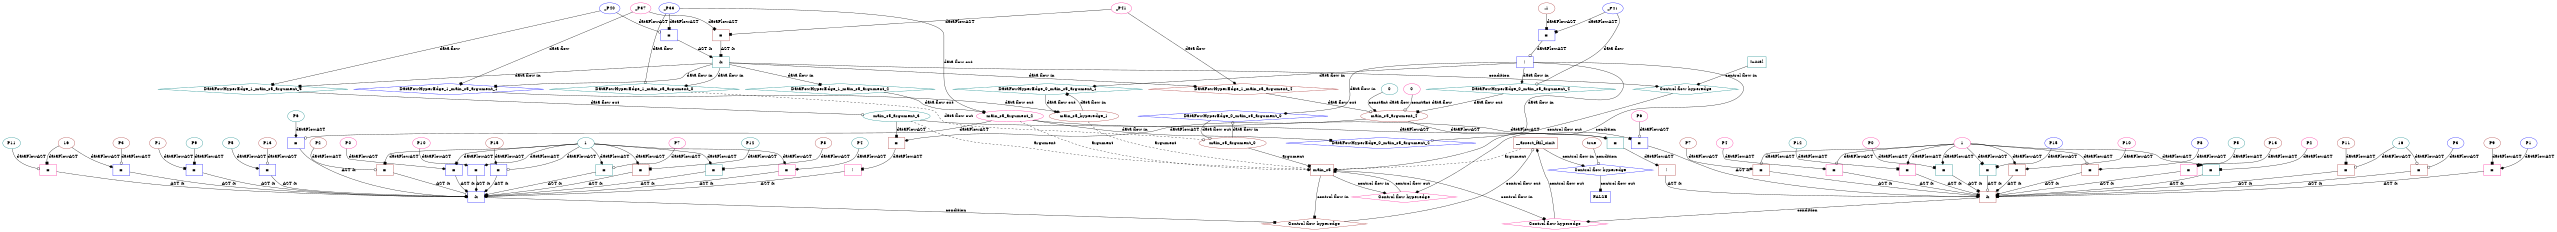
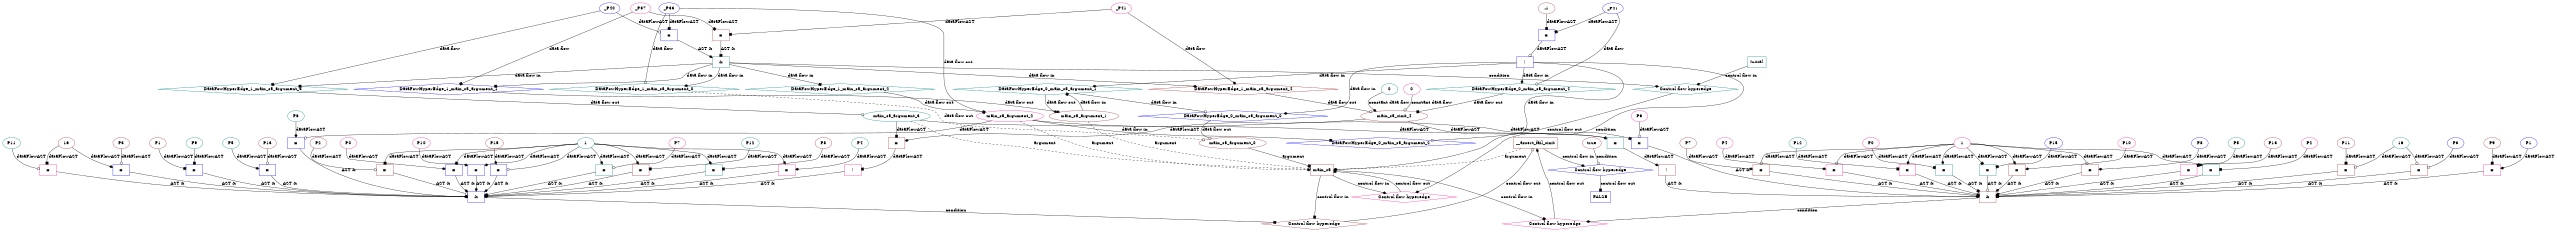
(1084, 116) -> (1084, 116)
(1394, 116) -> (1394, 116)
(1233, 131) -> (1139, 102)
